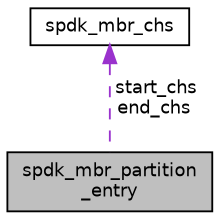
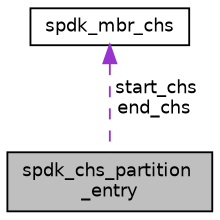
(110, 182) -> (110, 182)
